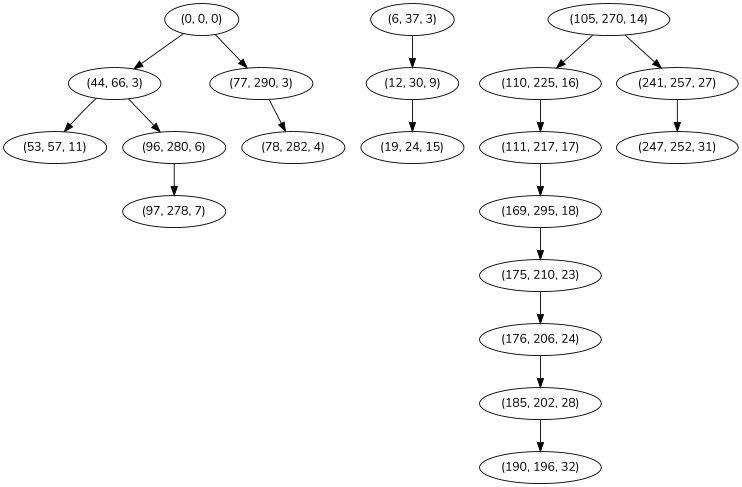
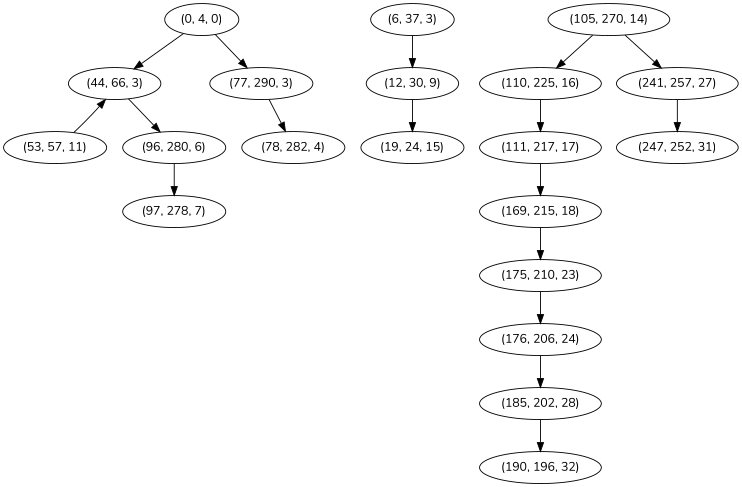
(202, 20) -> (202, 20)
(83, 111) -> (87, 120)
(540, 212) -> (540, 212)
